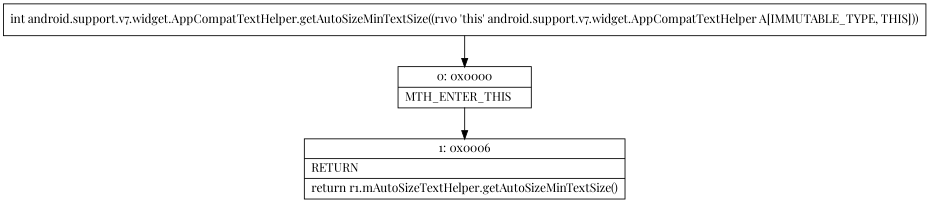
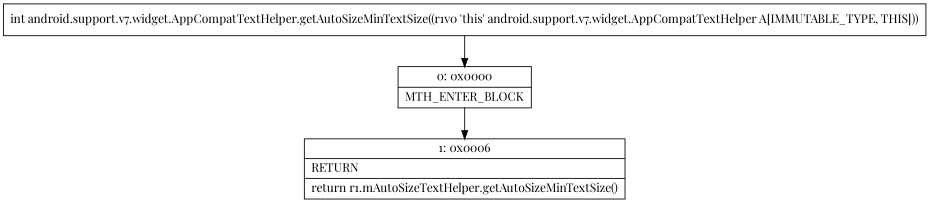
(458, 97) -> (465, 97)
